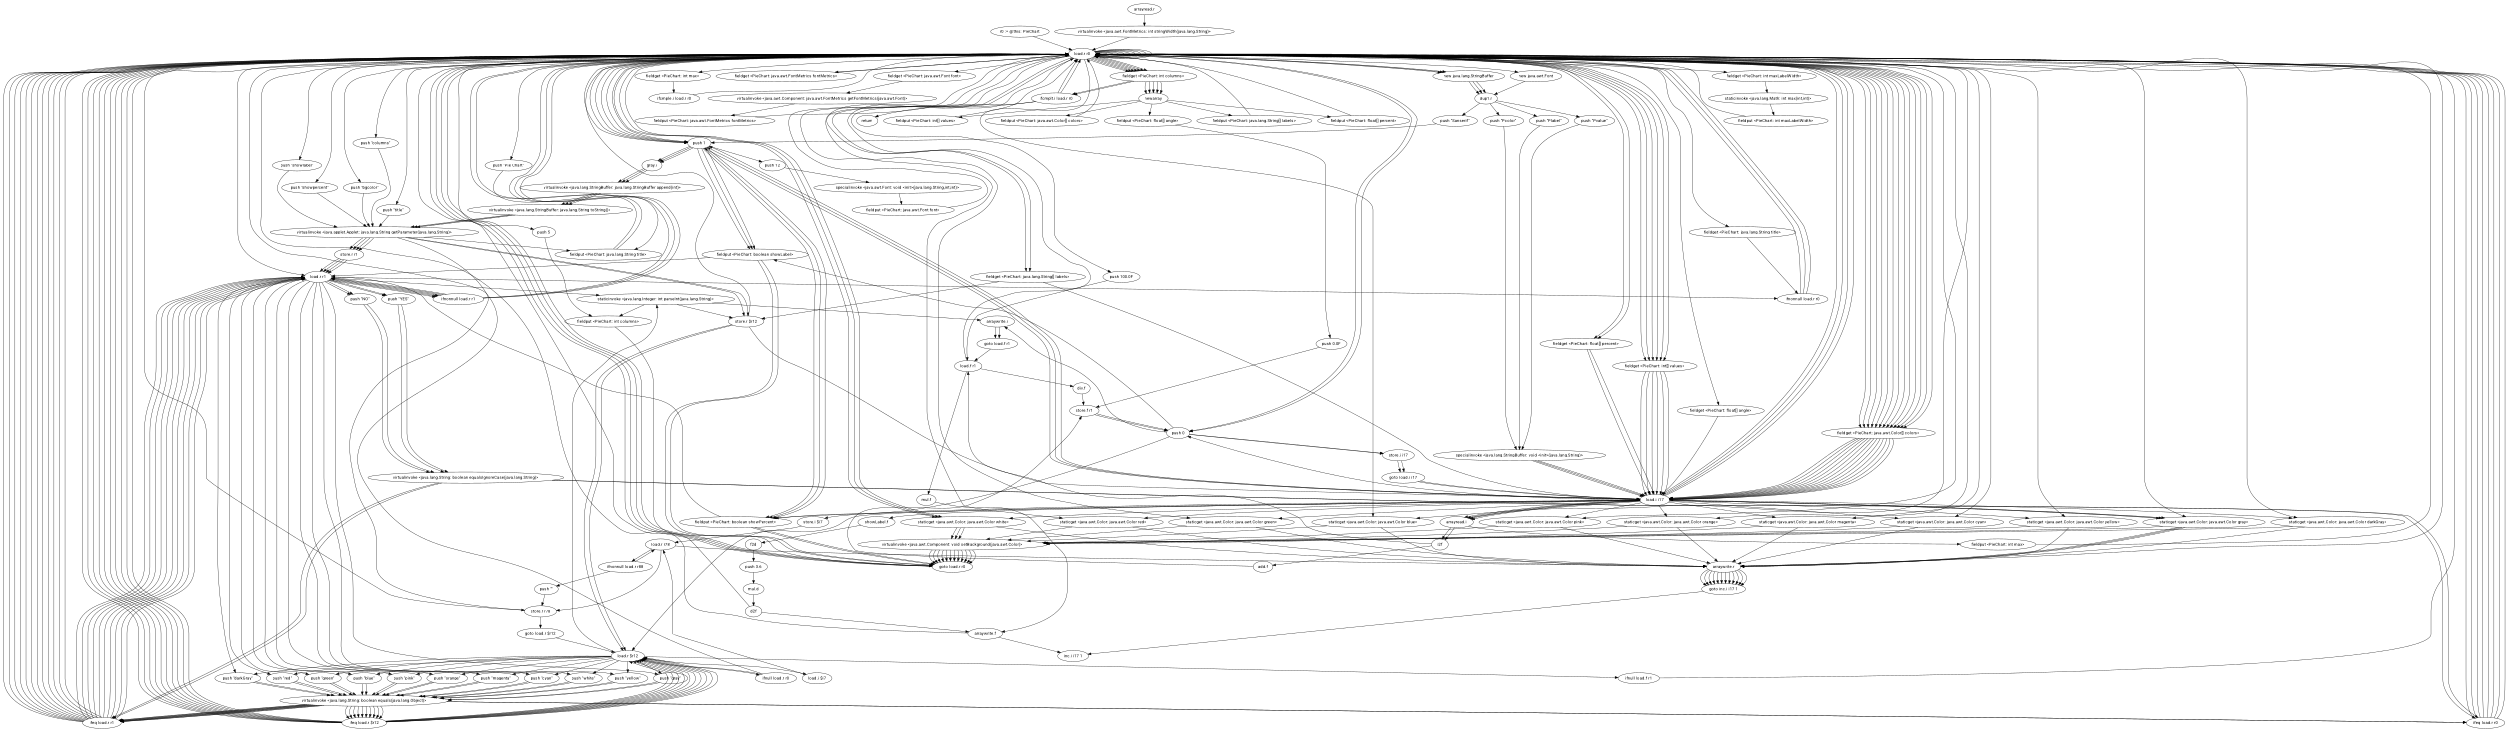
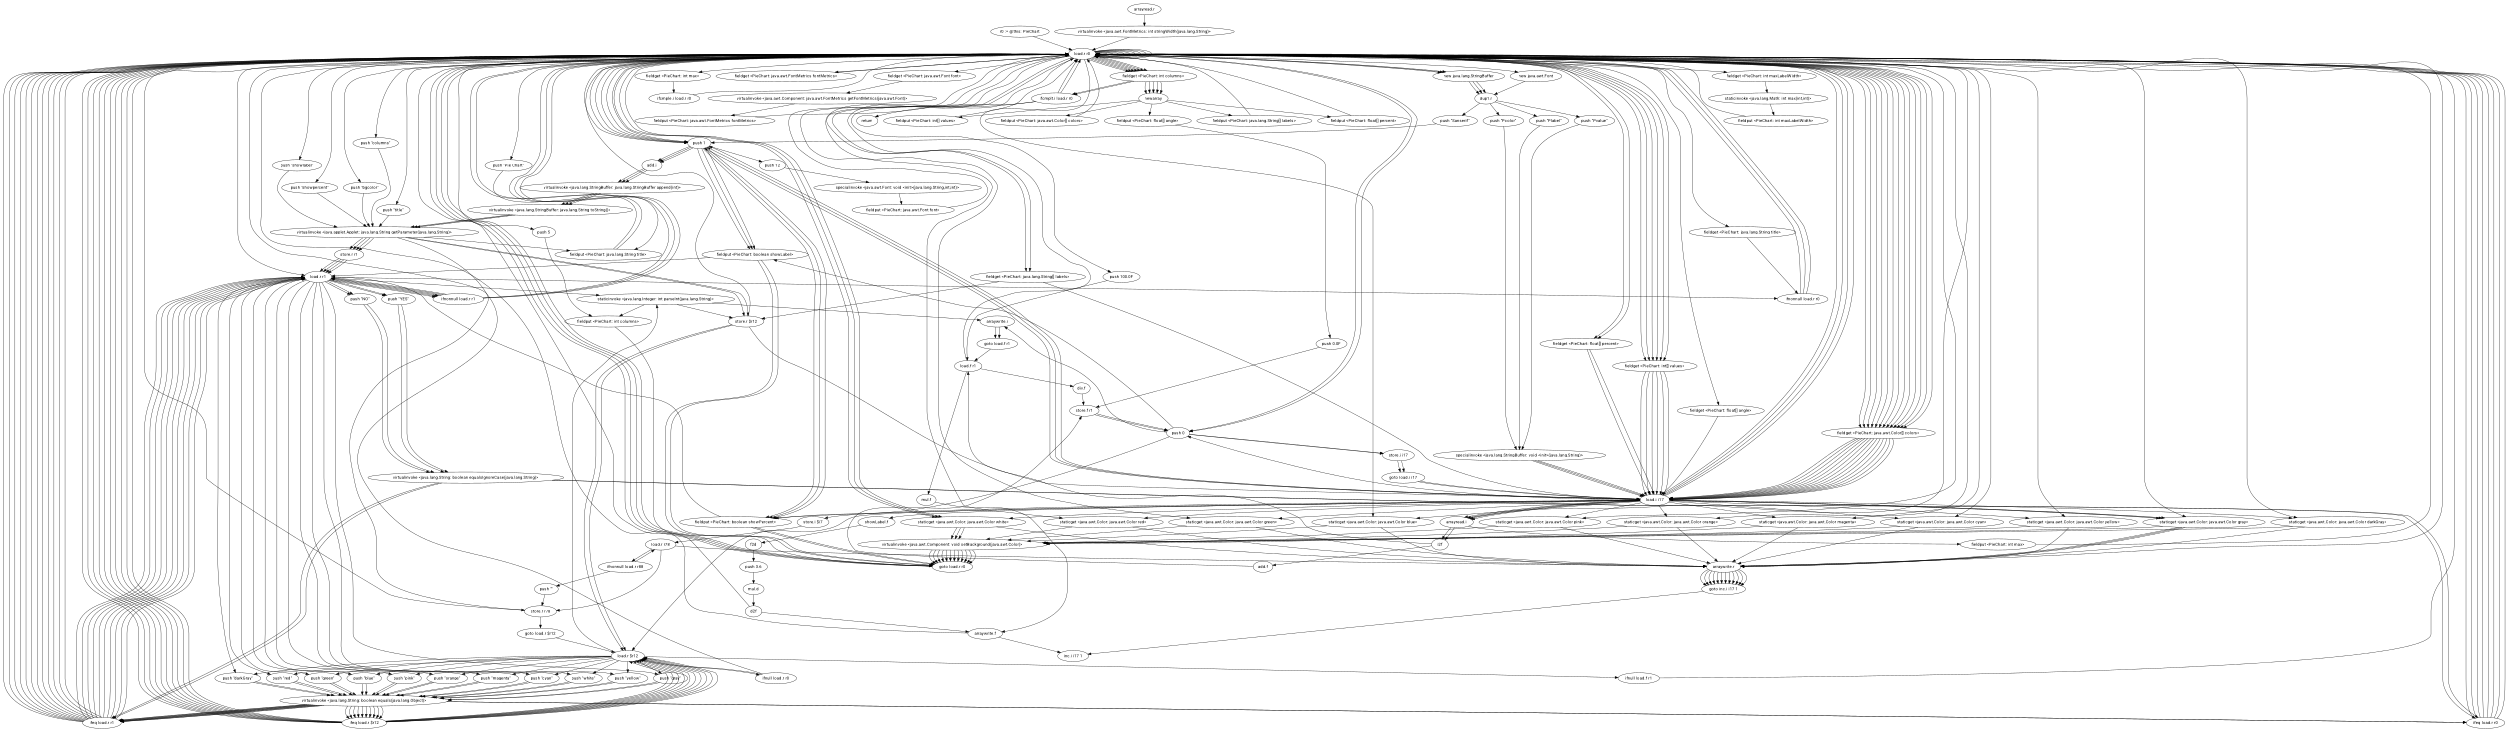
(652, 165) -> (652, 165)
(817, 678) -> none
